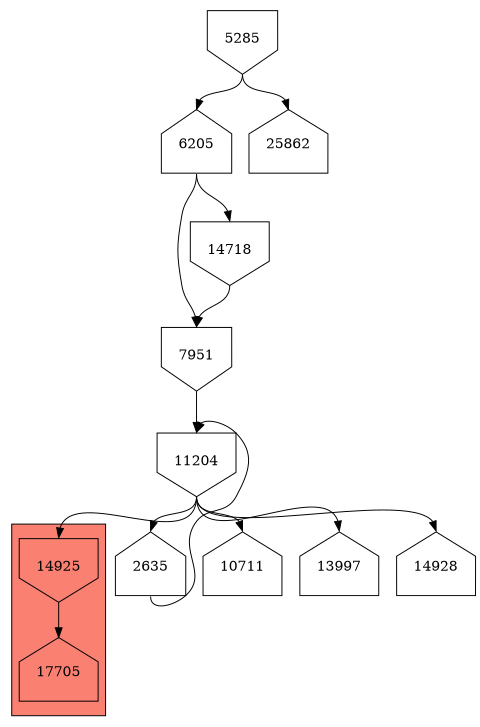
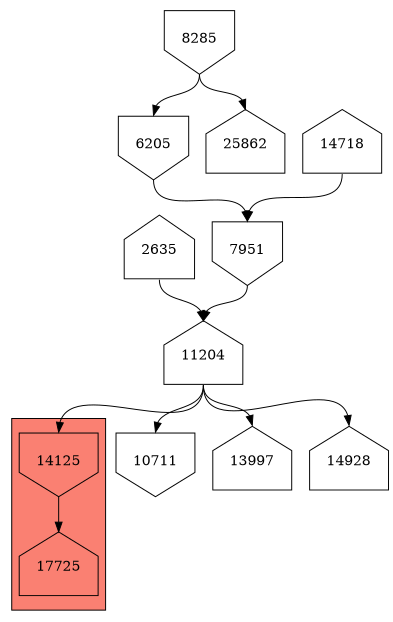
(242, 39) -> (199, 39)
(197, 145) -> (154, 145)
(209, 195) -> none
(230, 250) -> (342, 145)
(197, 462) -> (203, 356)
(179, 513) -> none
(59, 567) -> (59, 462)
(242, 567) -> (155, 462)
(59, 673) -> (59, 567)
